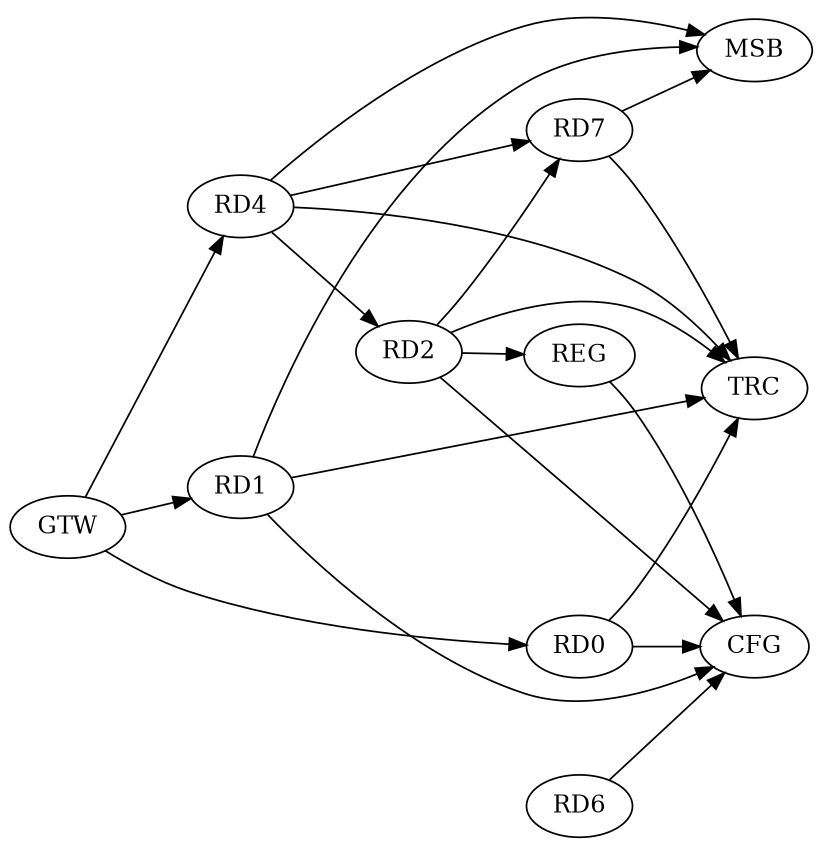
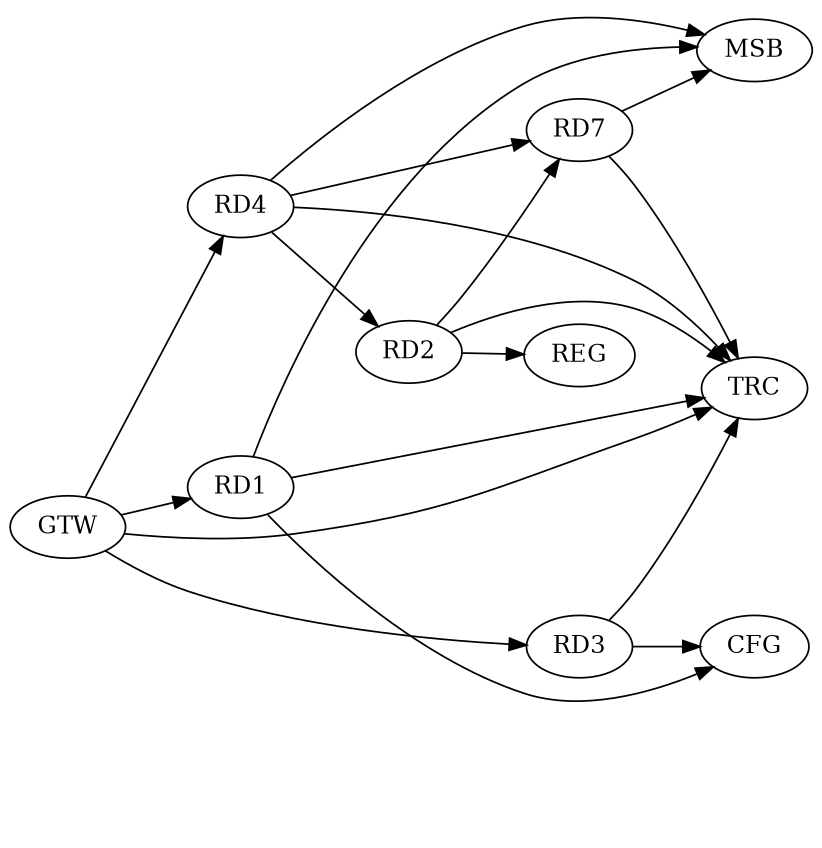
(680, 486) -> none
(575, 494) -> none
none -> (417, 511)
(580, 647) -> (580, 647)
(580, 806) -> none
